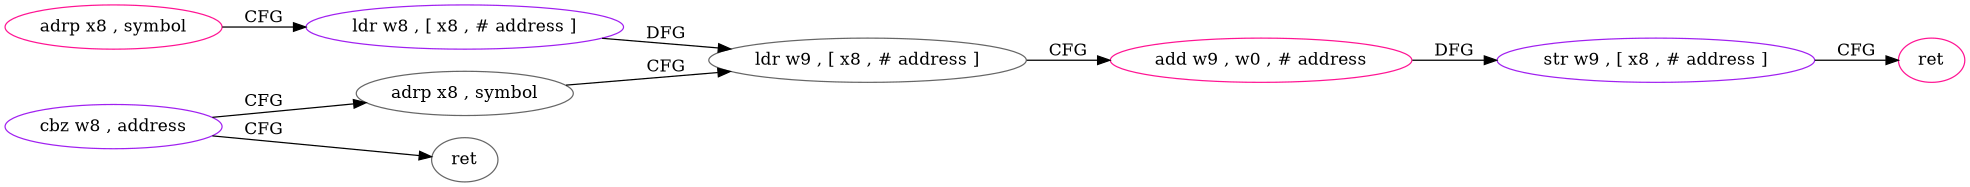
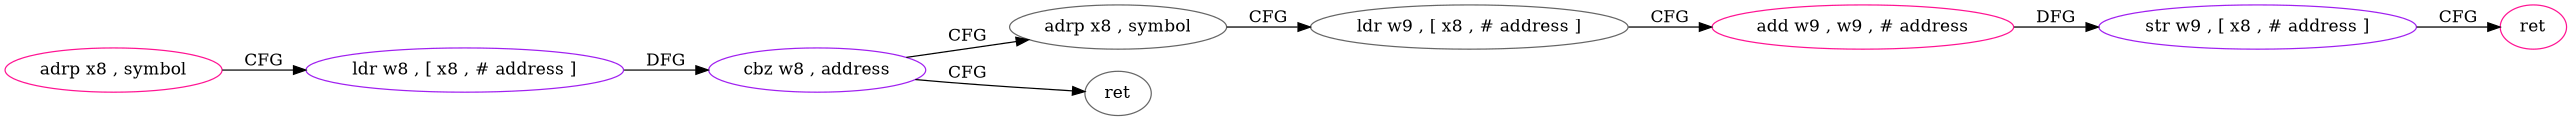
(660, 43) -> (660, 70)
(1261, 60) -> (1863, 27)
